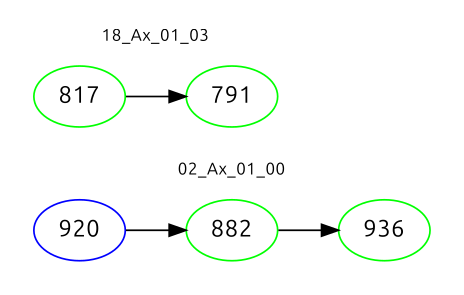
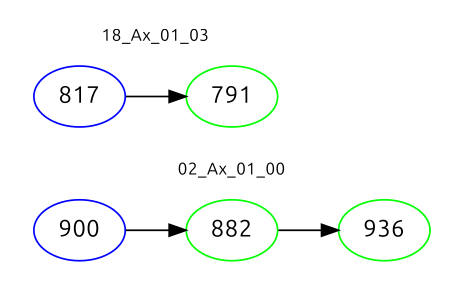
(80, 97) -> (80, 97)
(80, 230) -> (80, 230)
